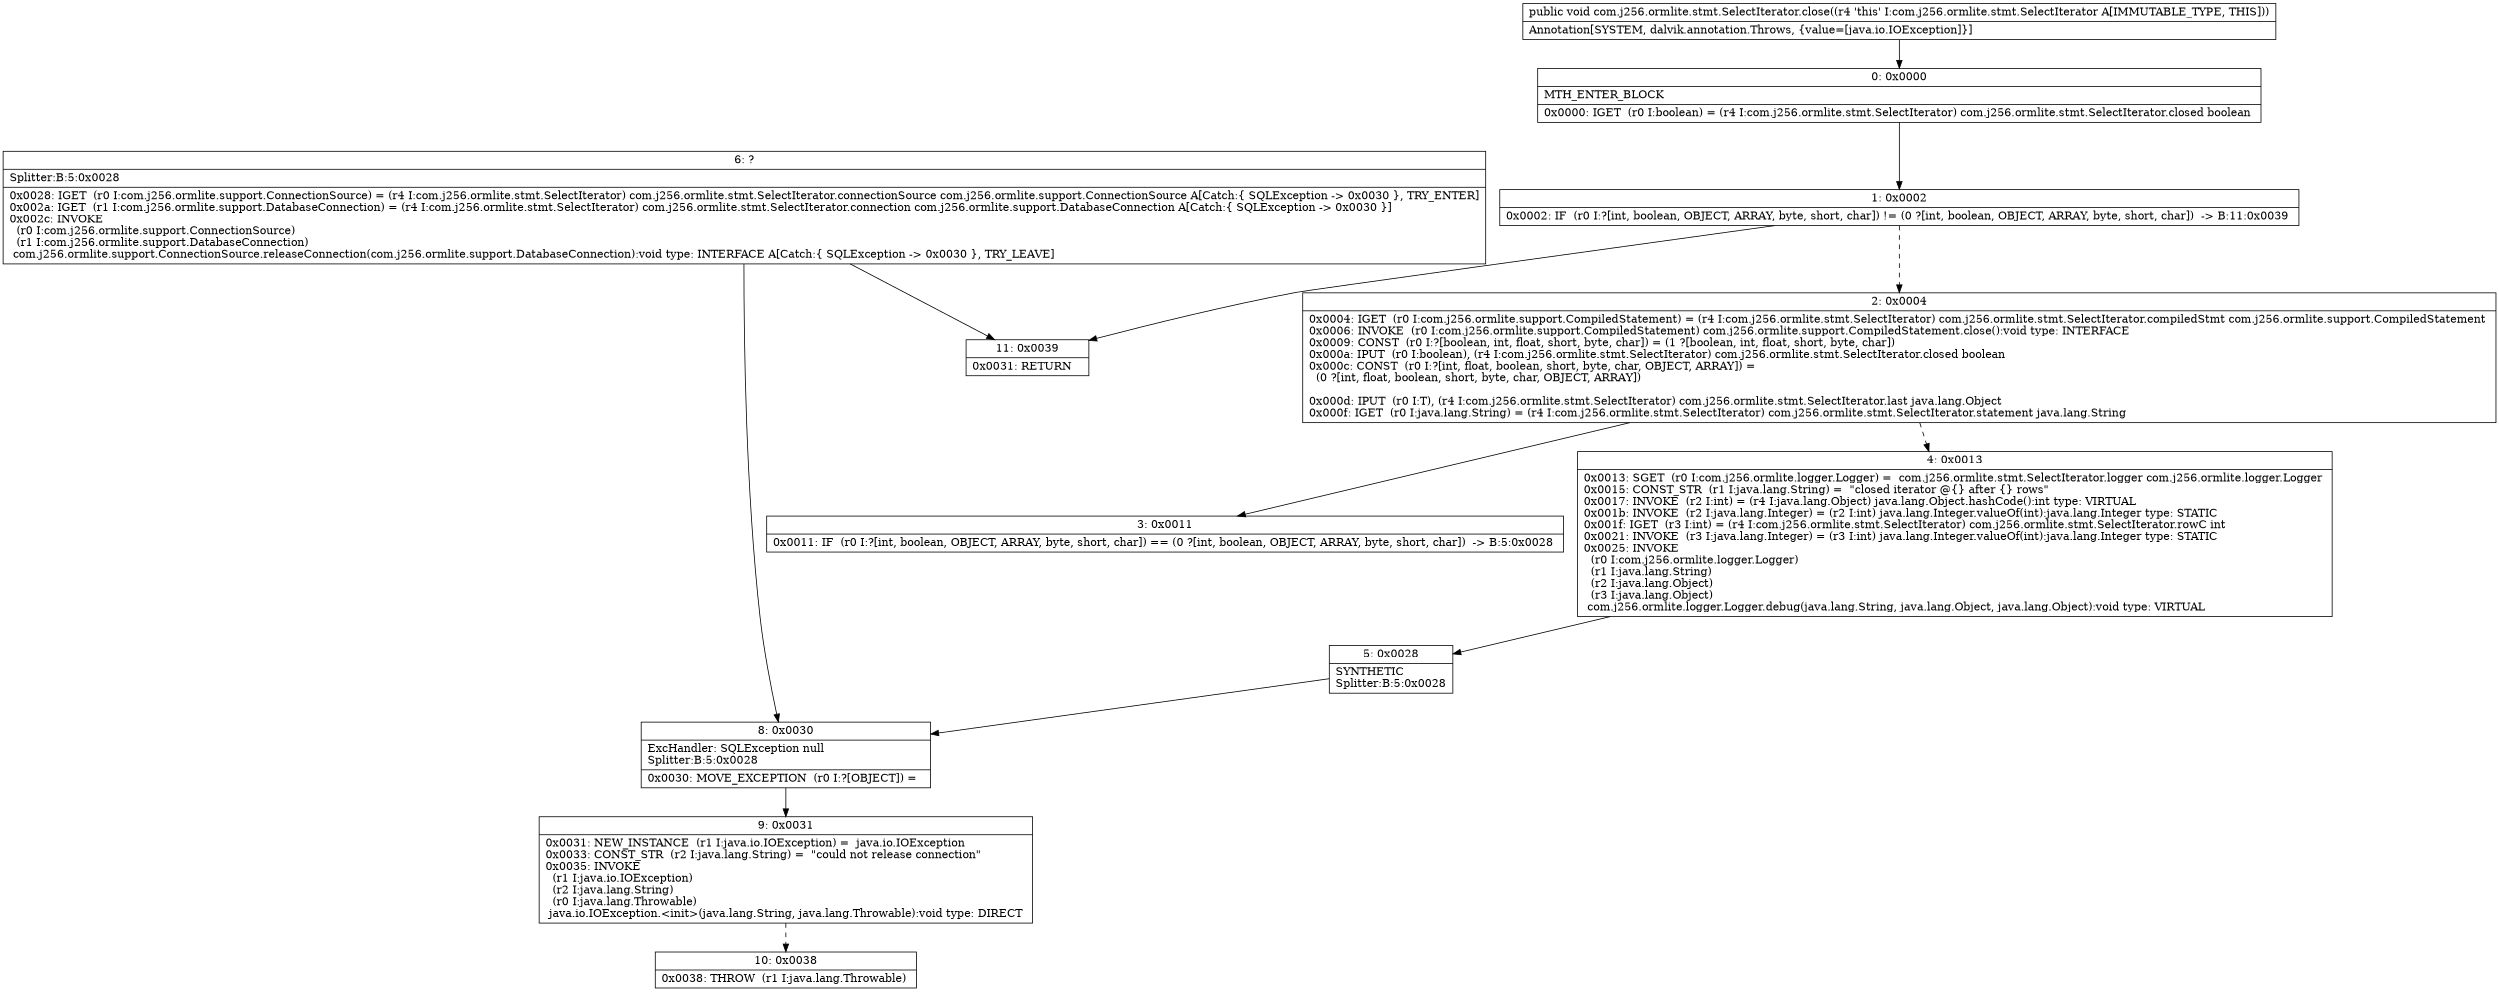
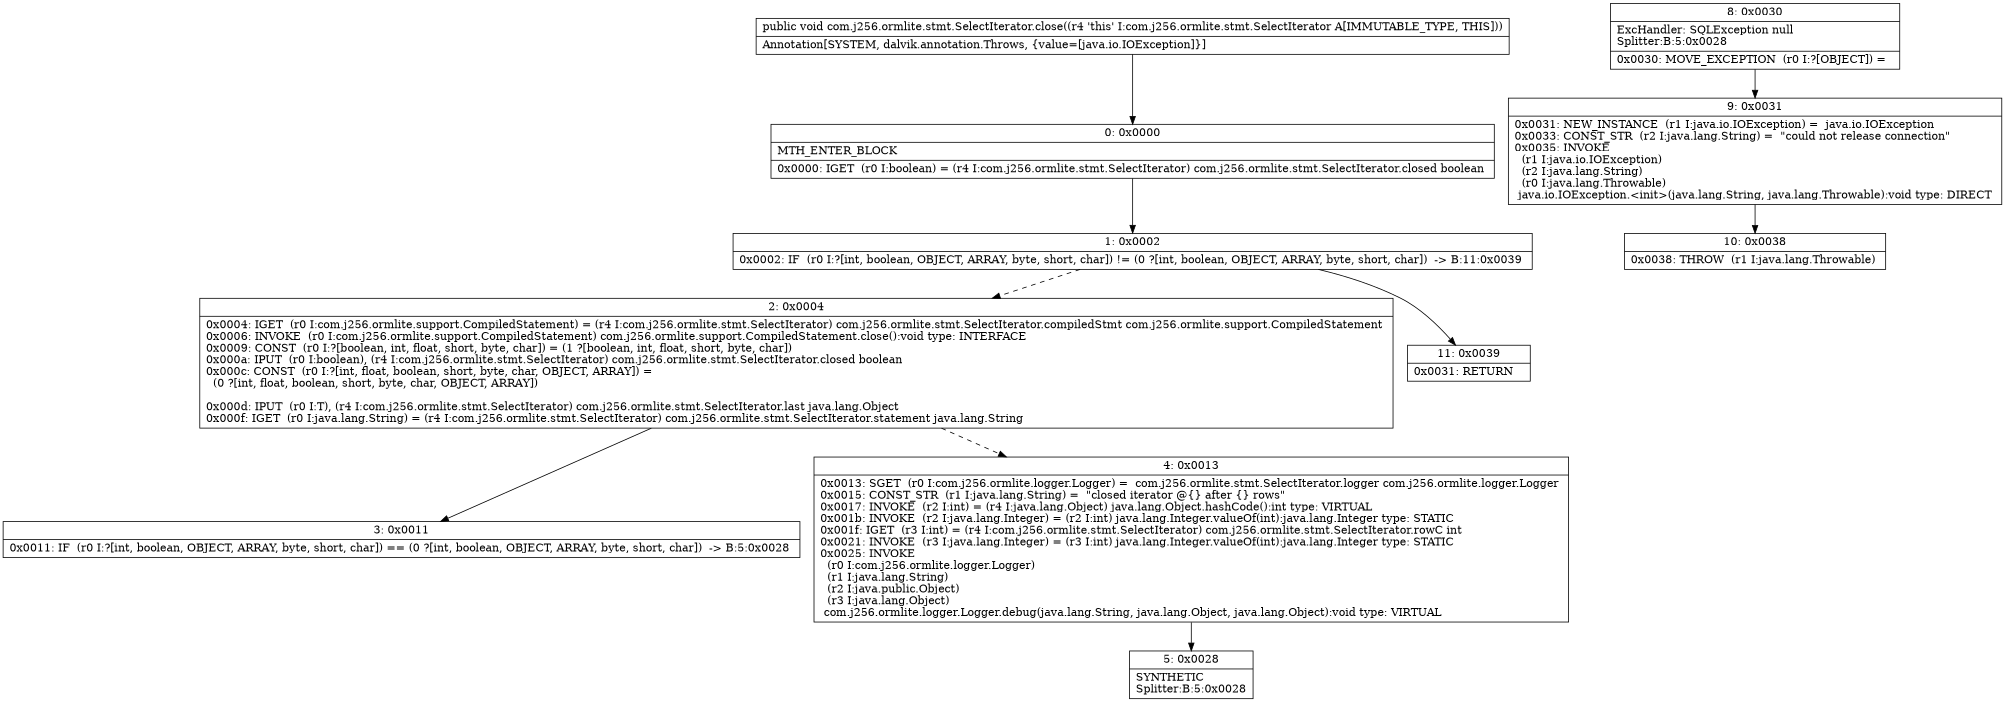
(744, 208) -> none
(1649, 584) -> (890, 589)
(1134, 706) -> none
(786, 934) -> (1755, 215)
